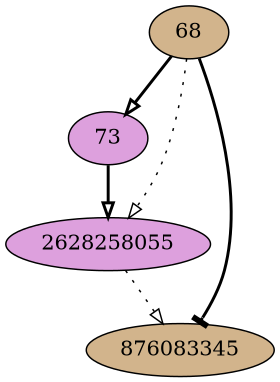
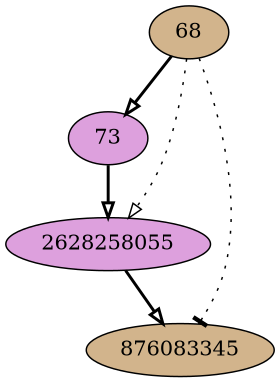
(230, 189) -> (230, 189)
(140, 291) -> (140, 291)
